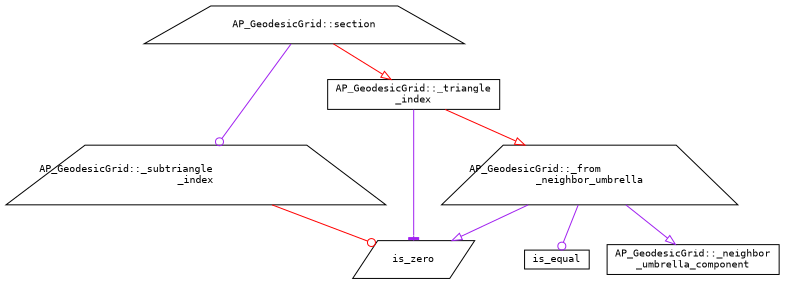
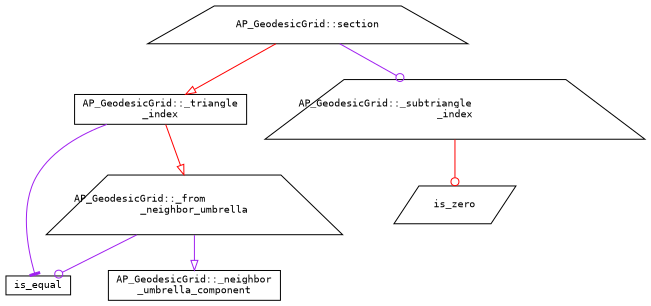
(414, 173) -> (35, 180)
(495, 221) -> none
